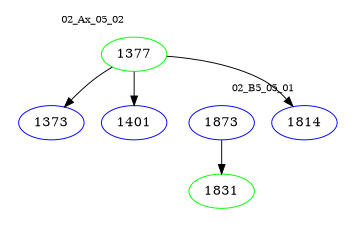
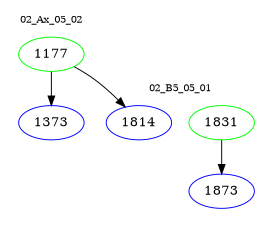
(134, 54) -> (51, 54)
(134, 123) -> none
(222, 152) -> (222, 152)
